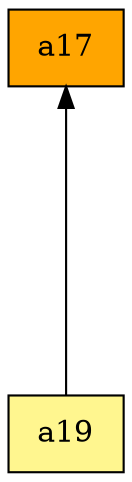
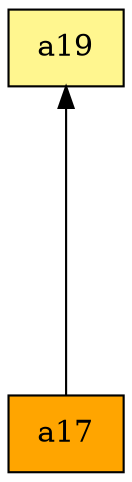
(66, 252) -> (66, 252)
